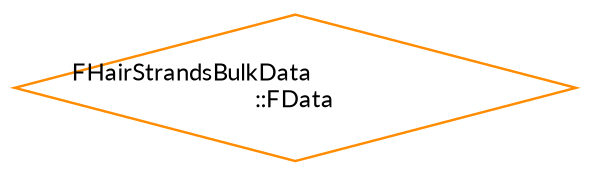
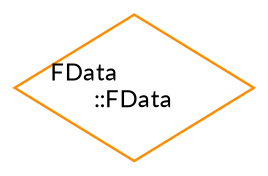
(295, 88) -> (134, 88)
